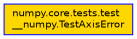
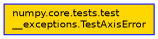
(68, 19) -> (79, 19)
